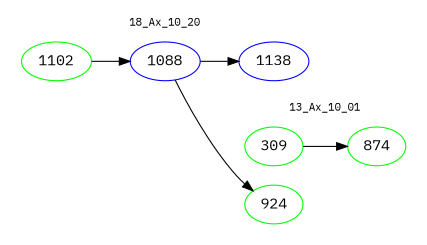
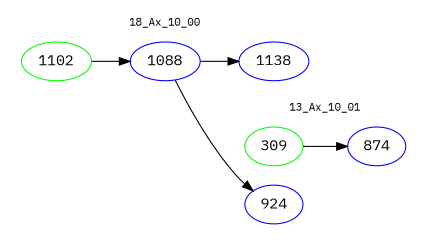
(165, 23) -> (165, 23)
(377, 146) -> (377, 146)
(274, 205) -> (274, 205)
